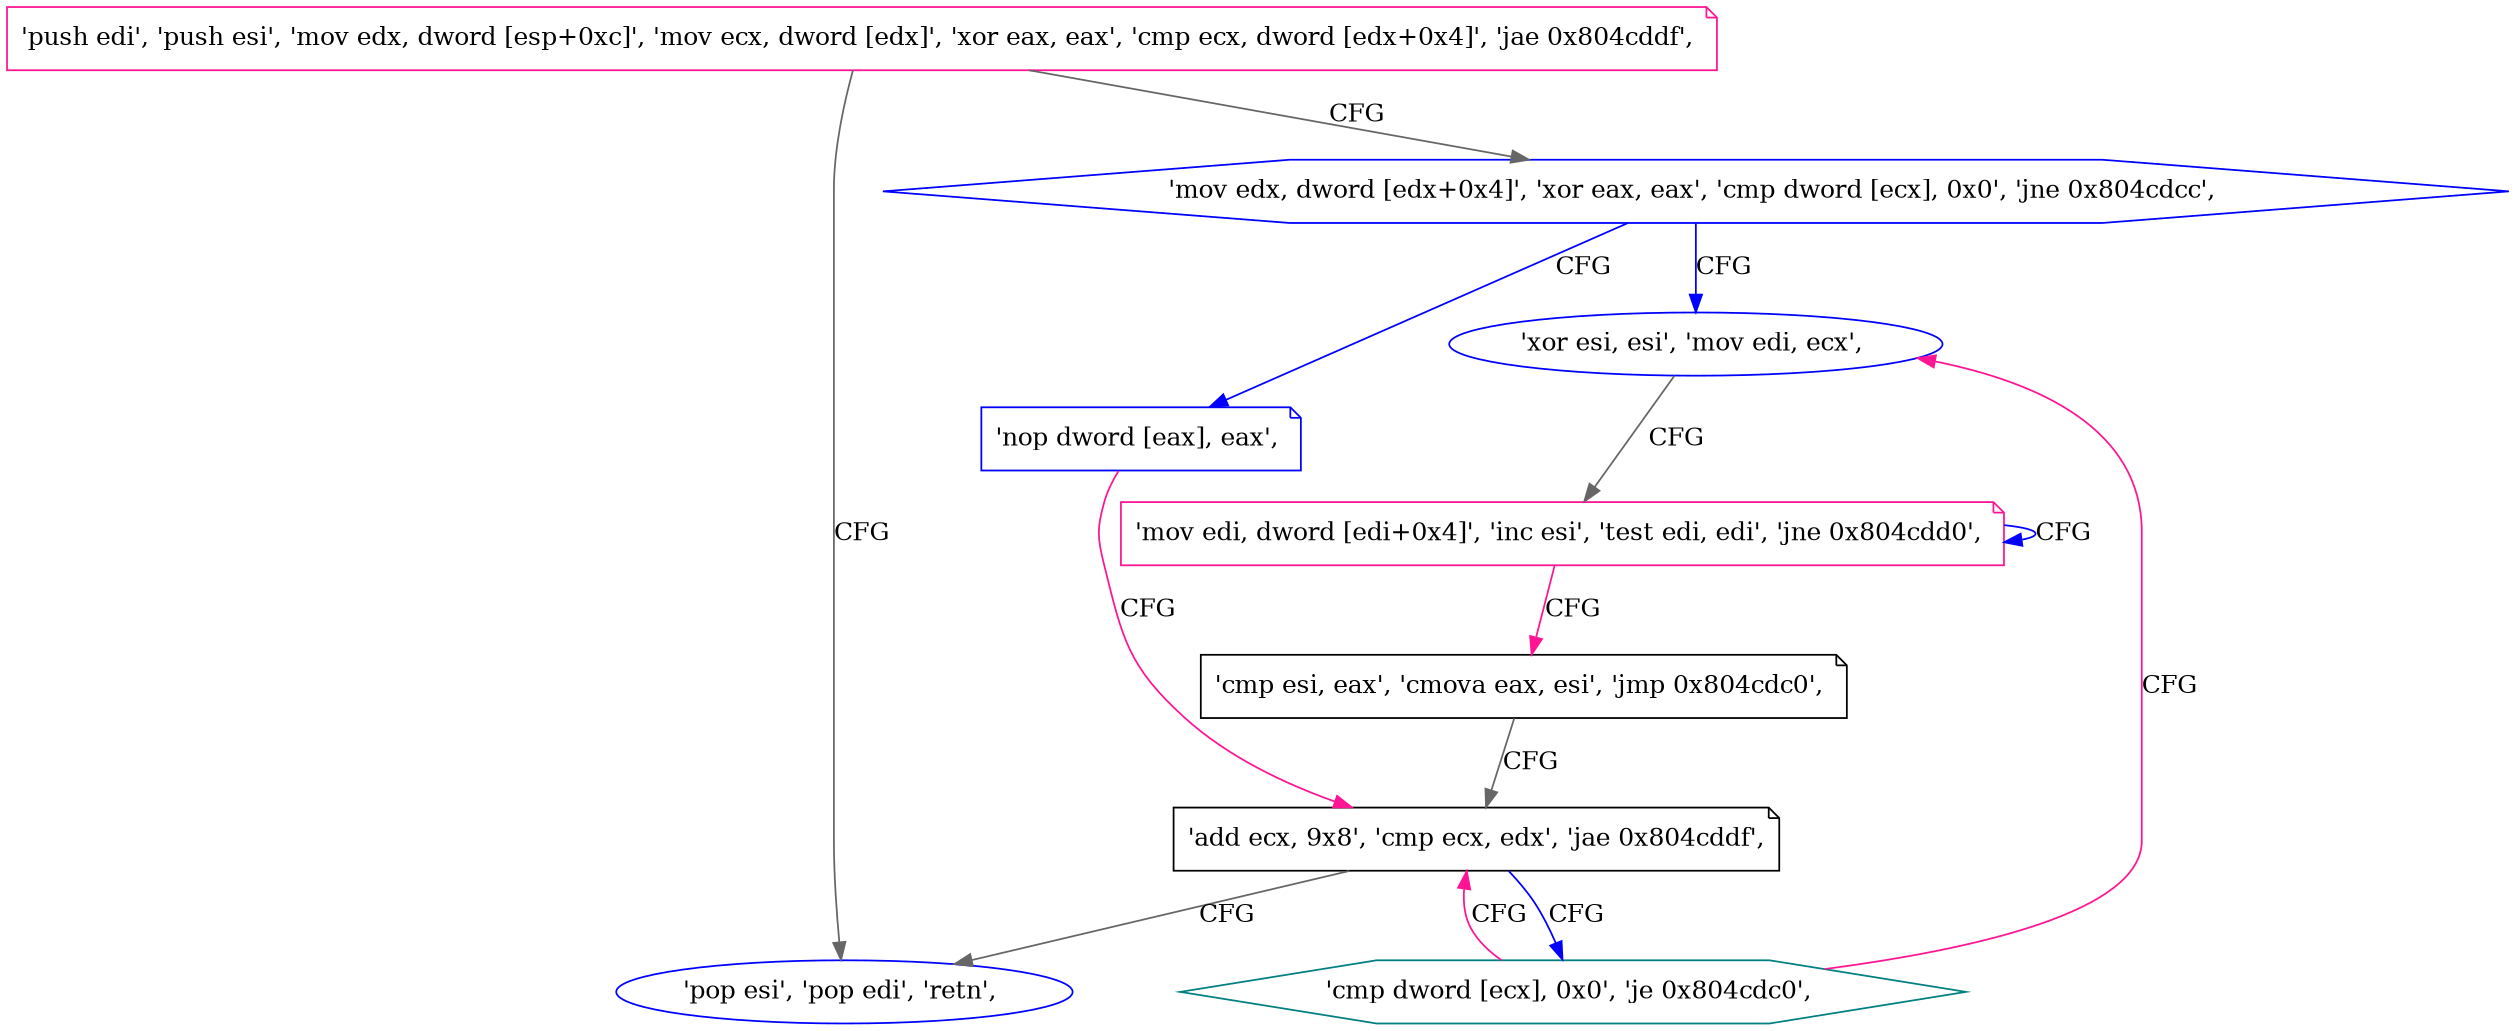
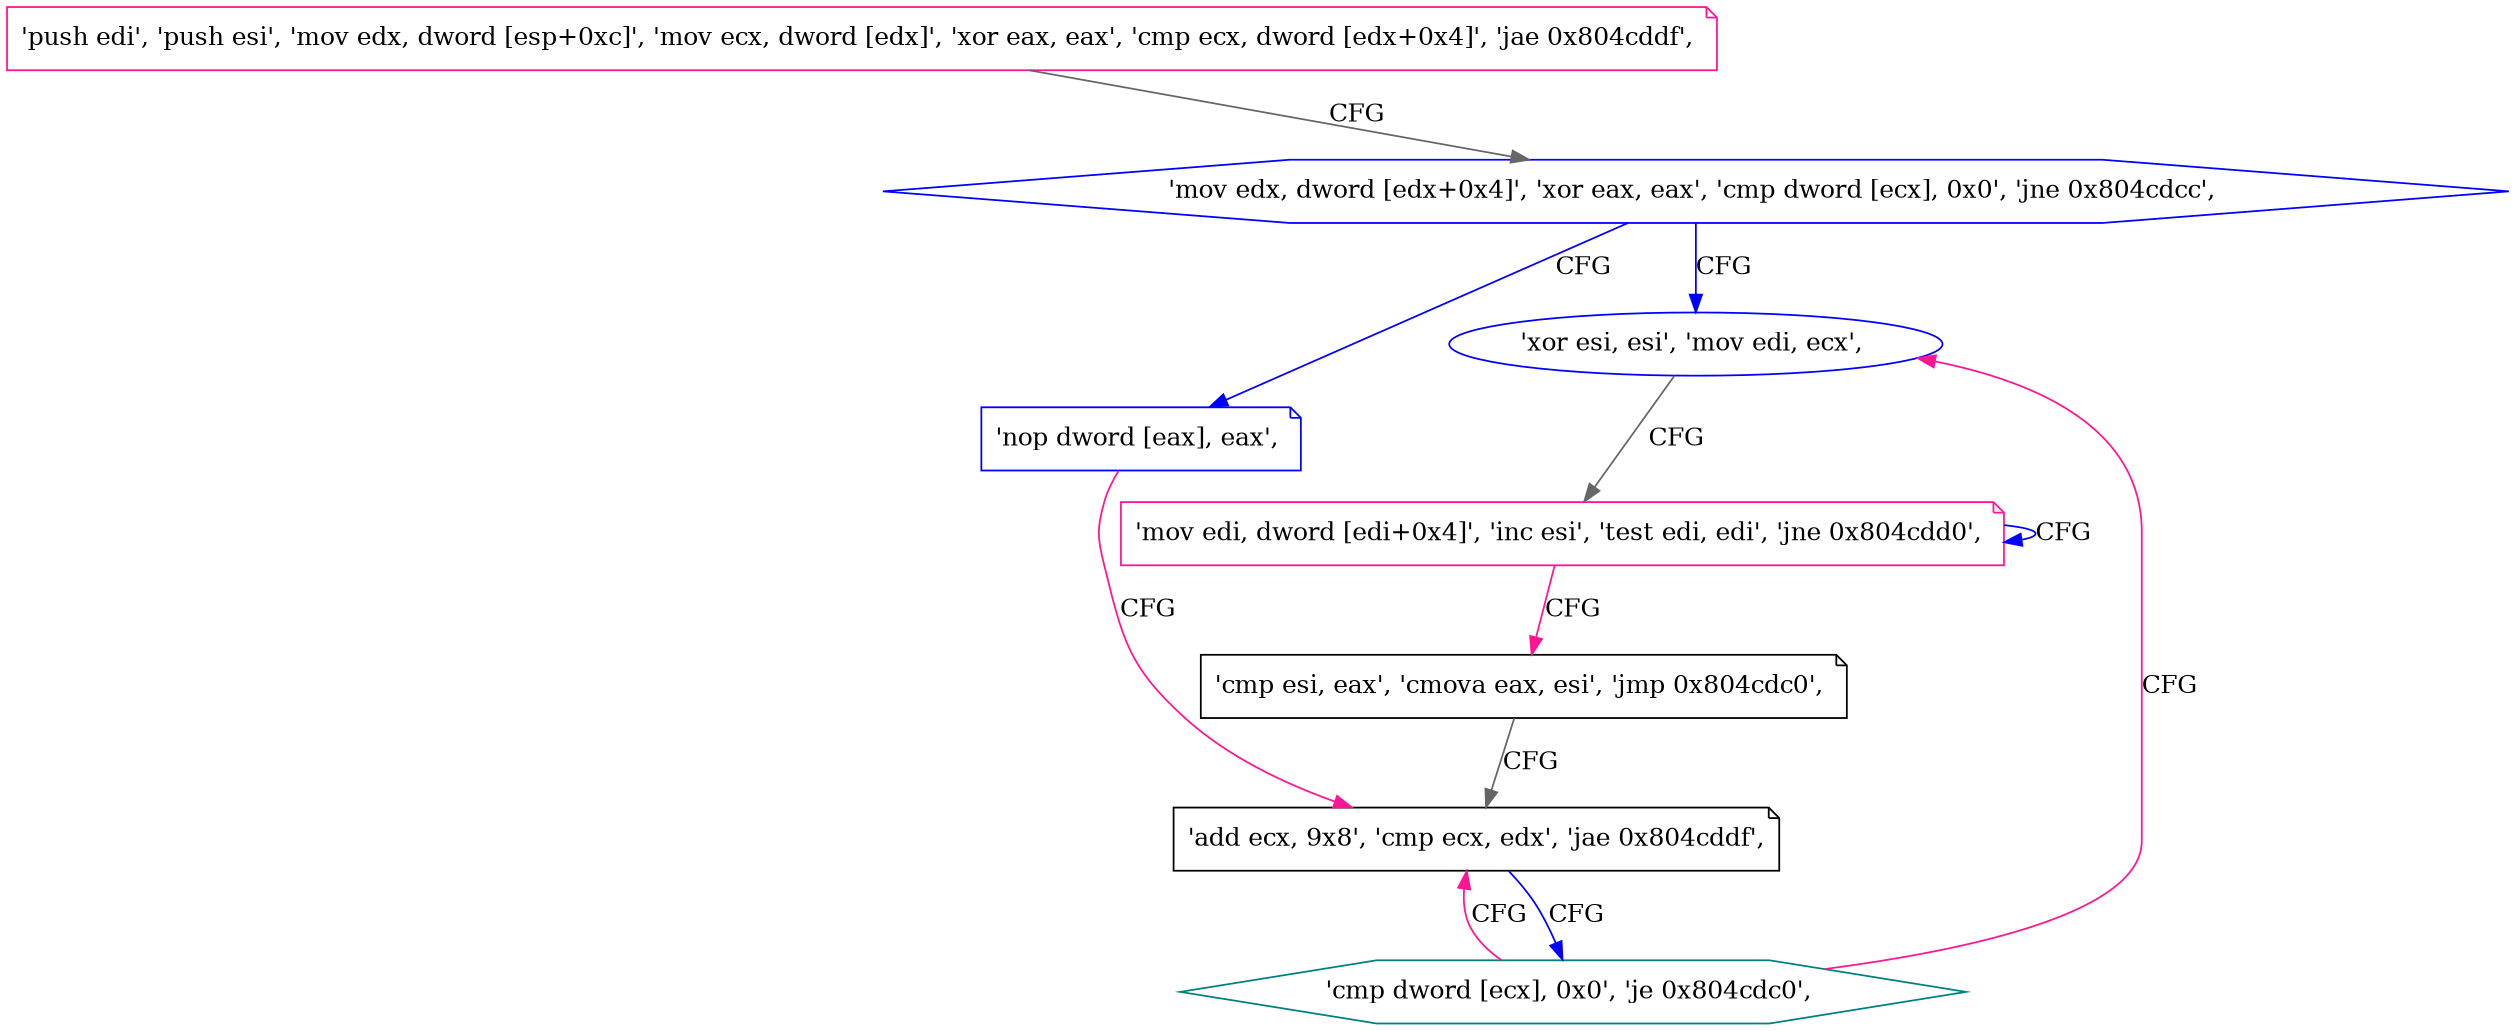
(844, 992) -> none
